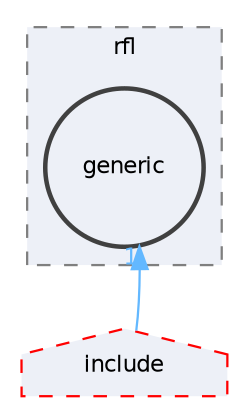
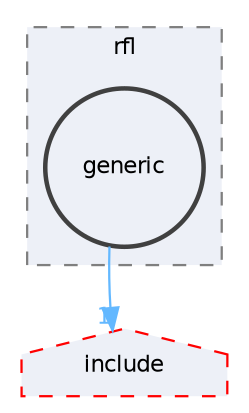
(139, 300) -> (109, 279)
